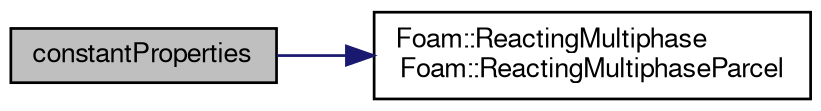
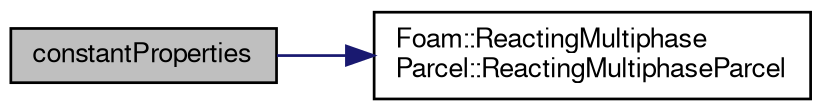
(592, 56) -> (592, 56)
